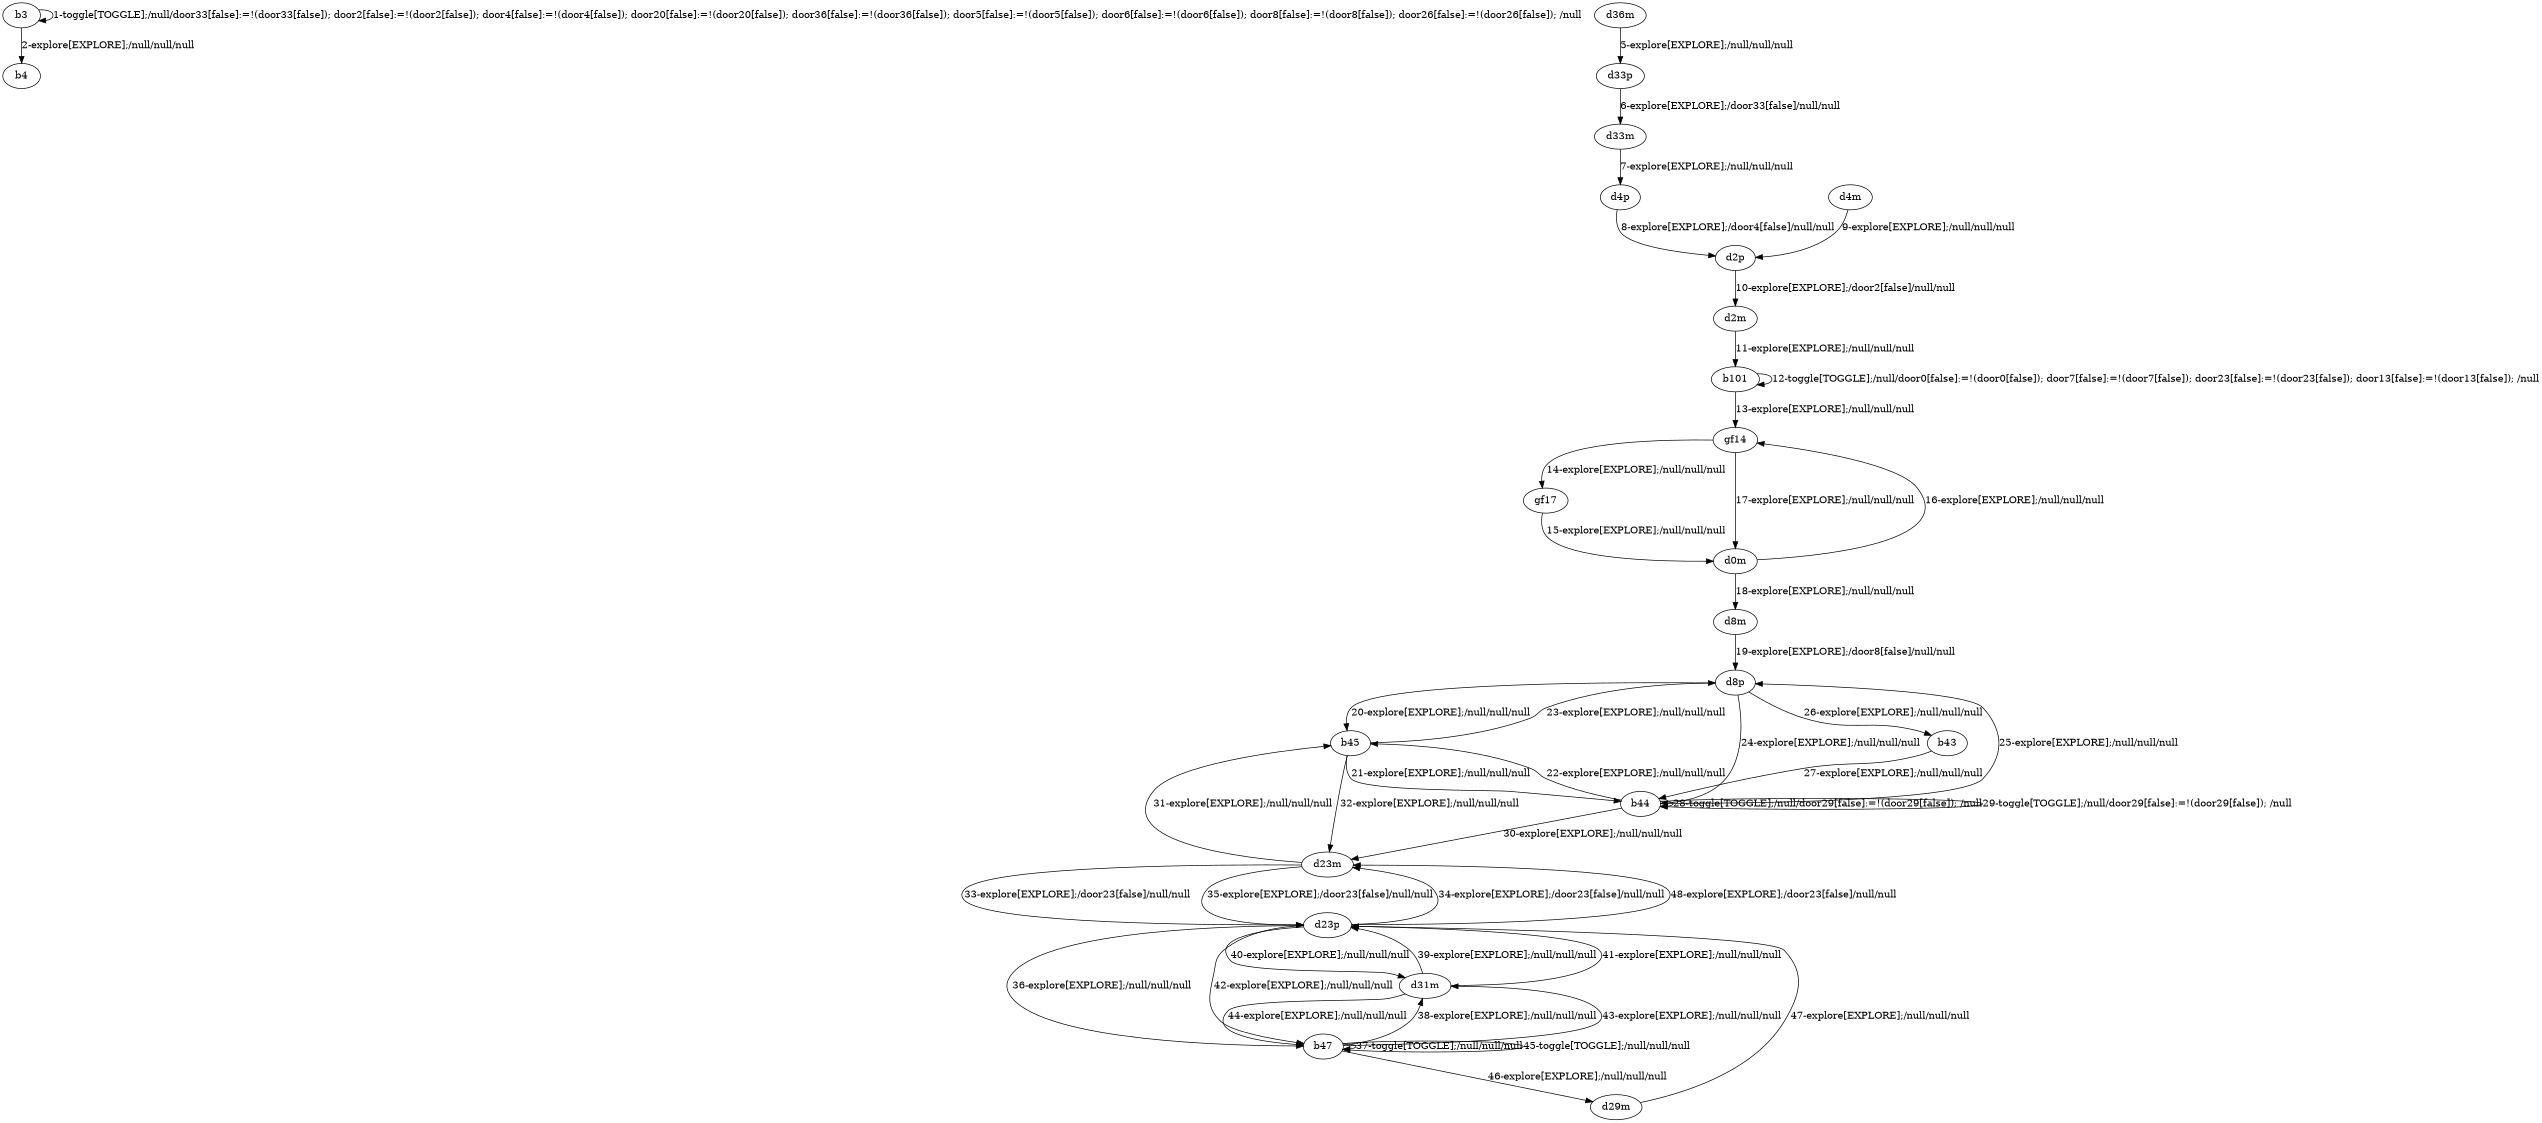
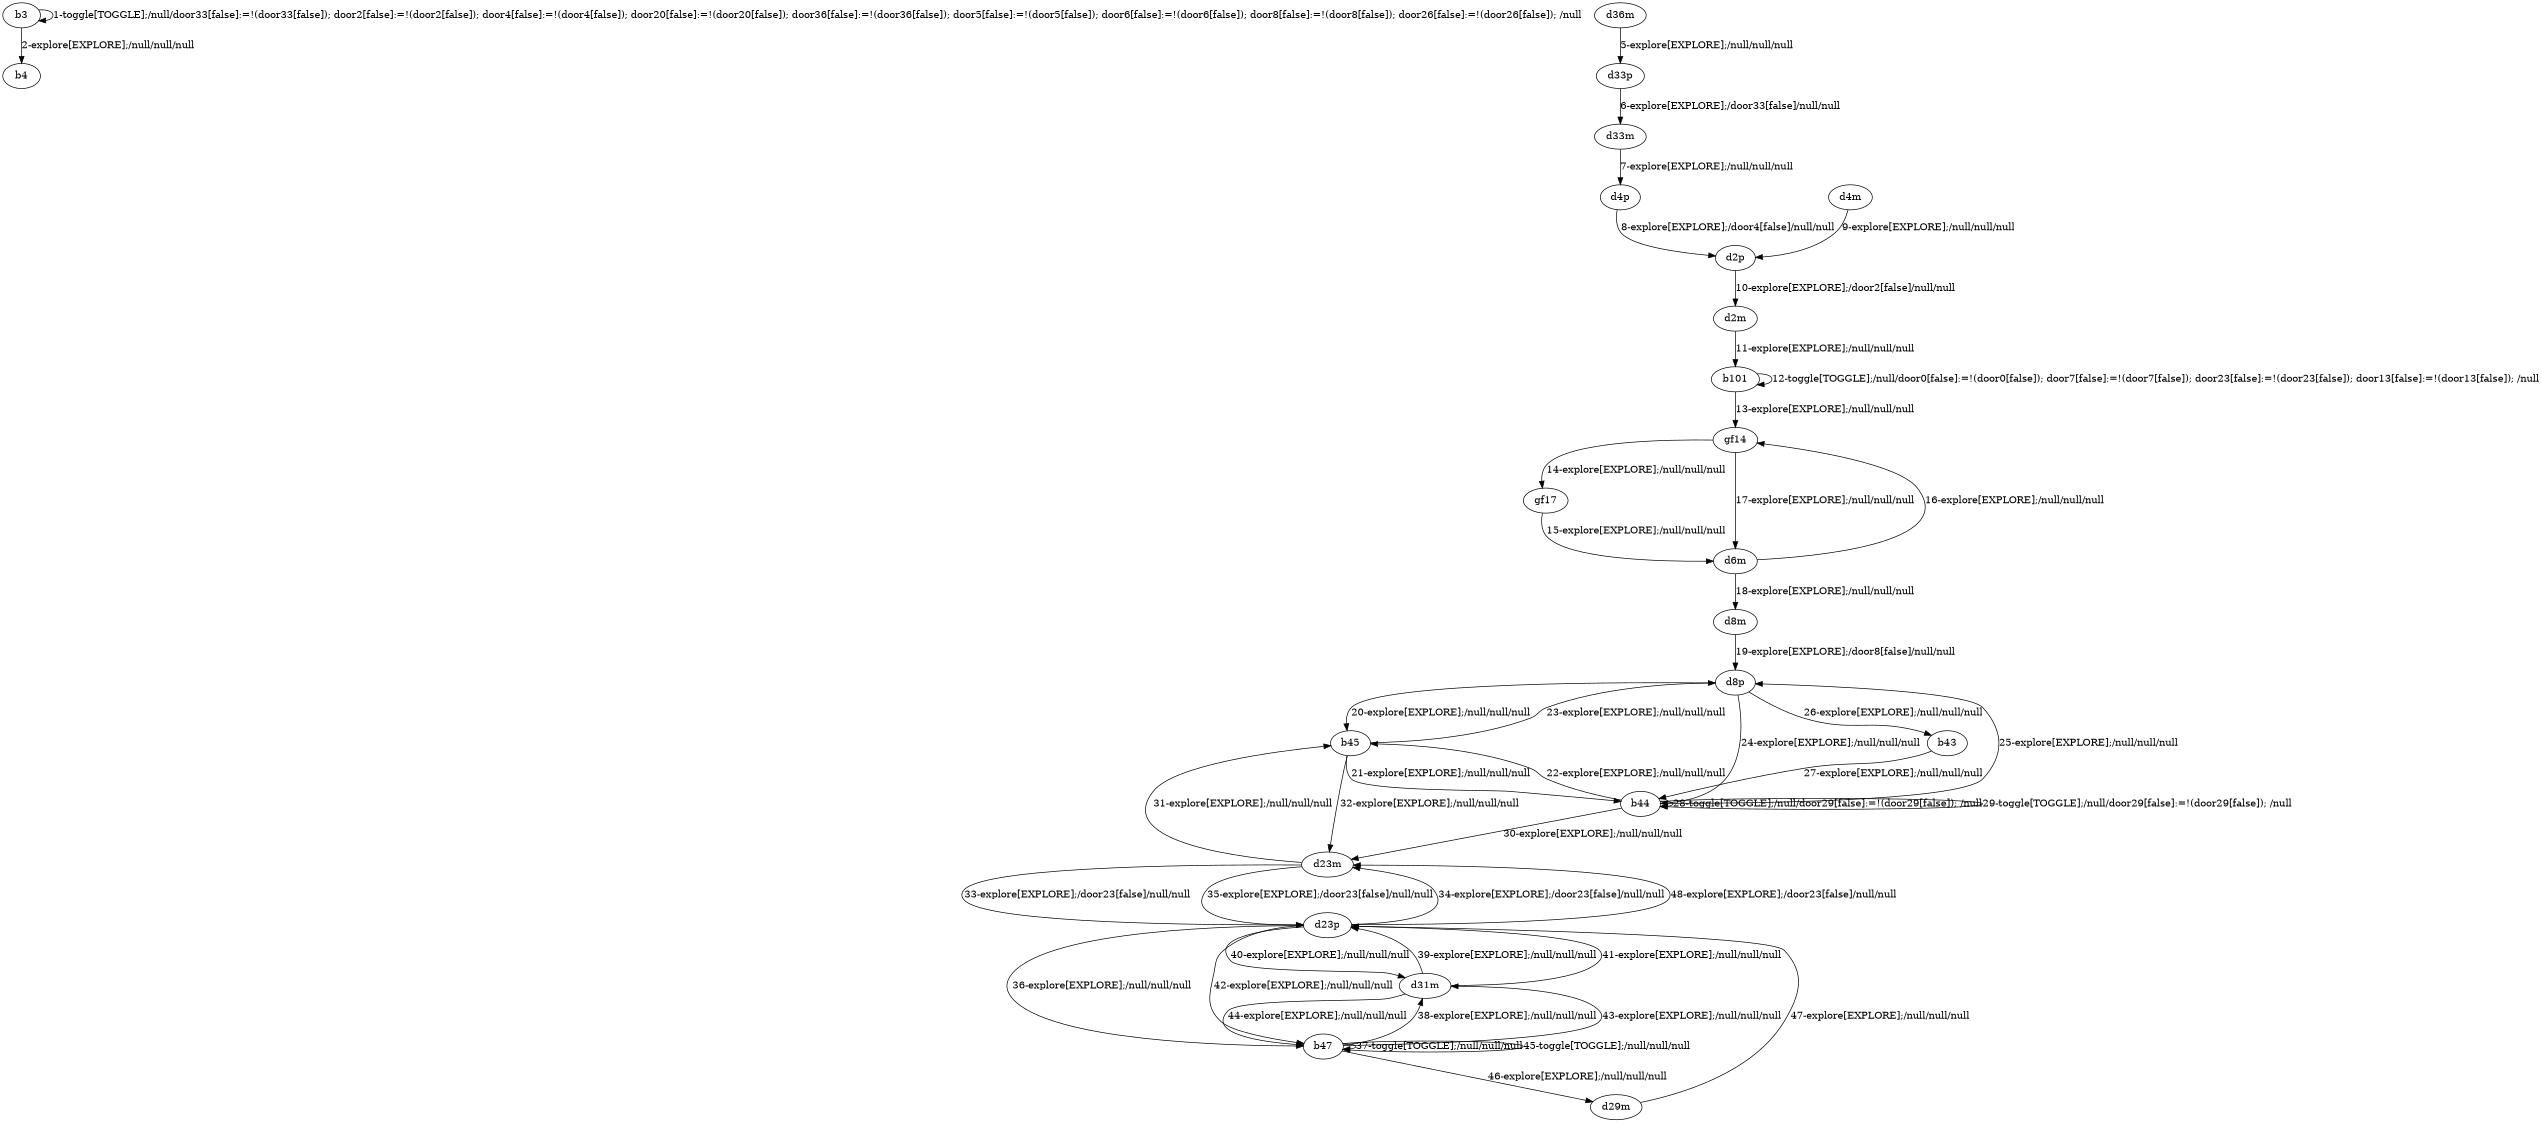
(1735, 561) -> (1735, 561)
